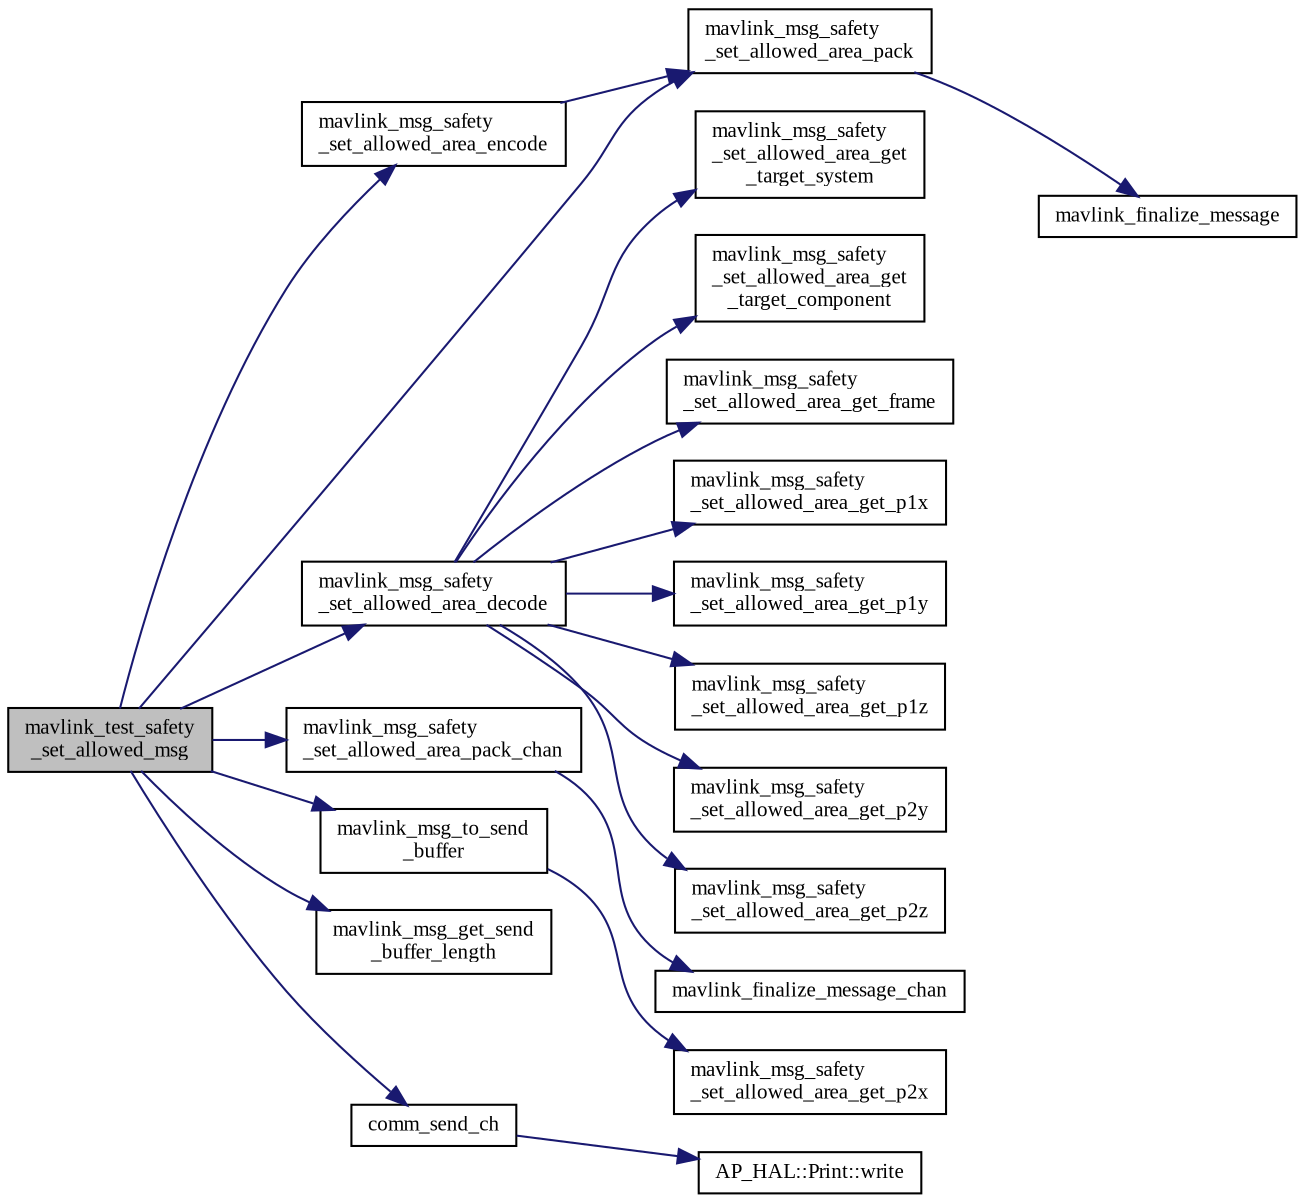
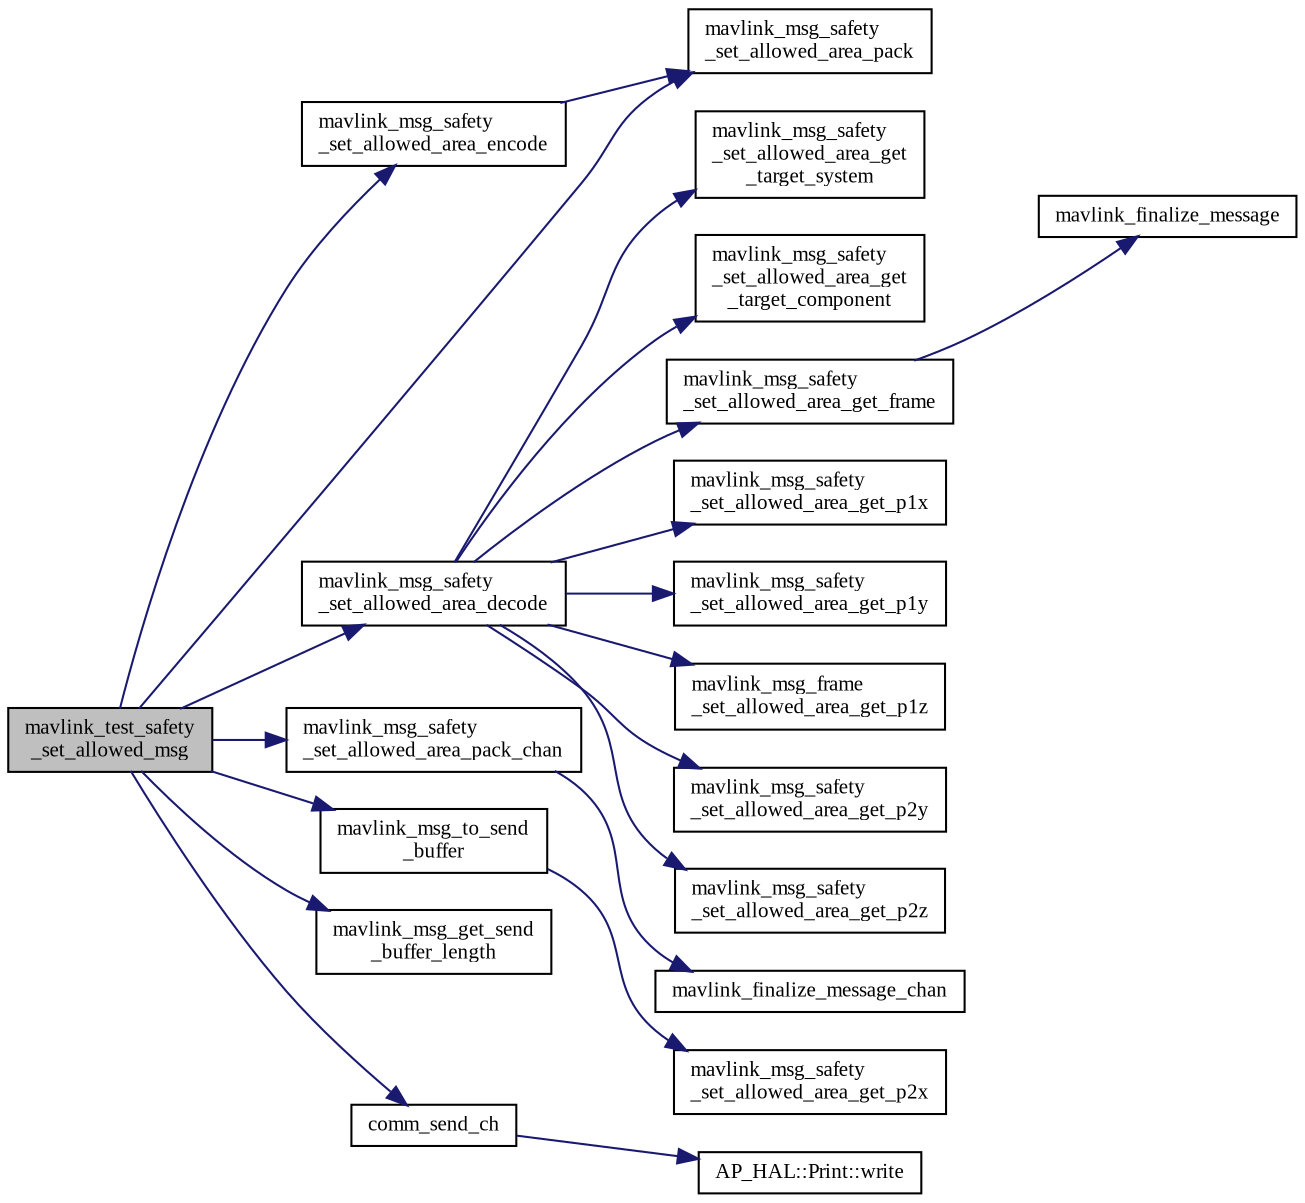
(1021, 122) -> (1021, 311)
(810, 697) -> (810, 697)
